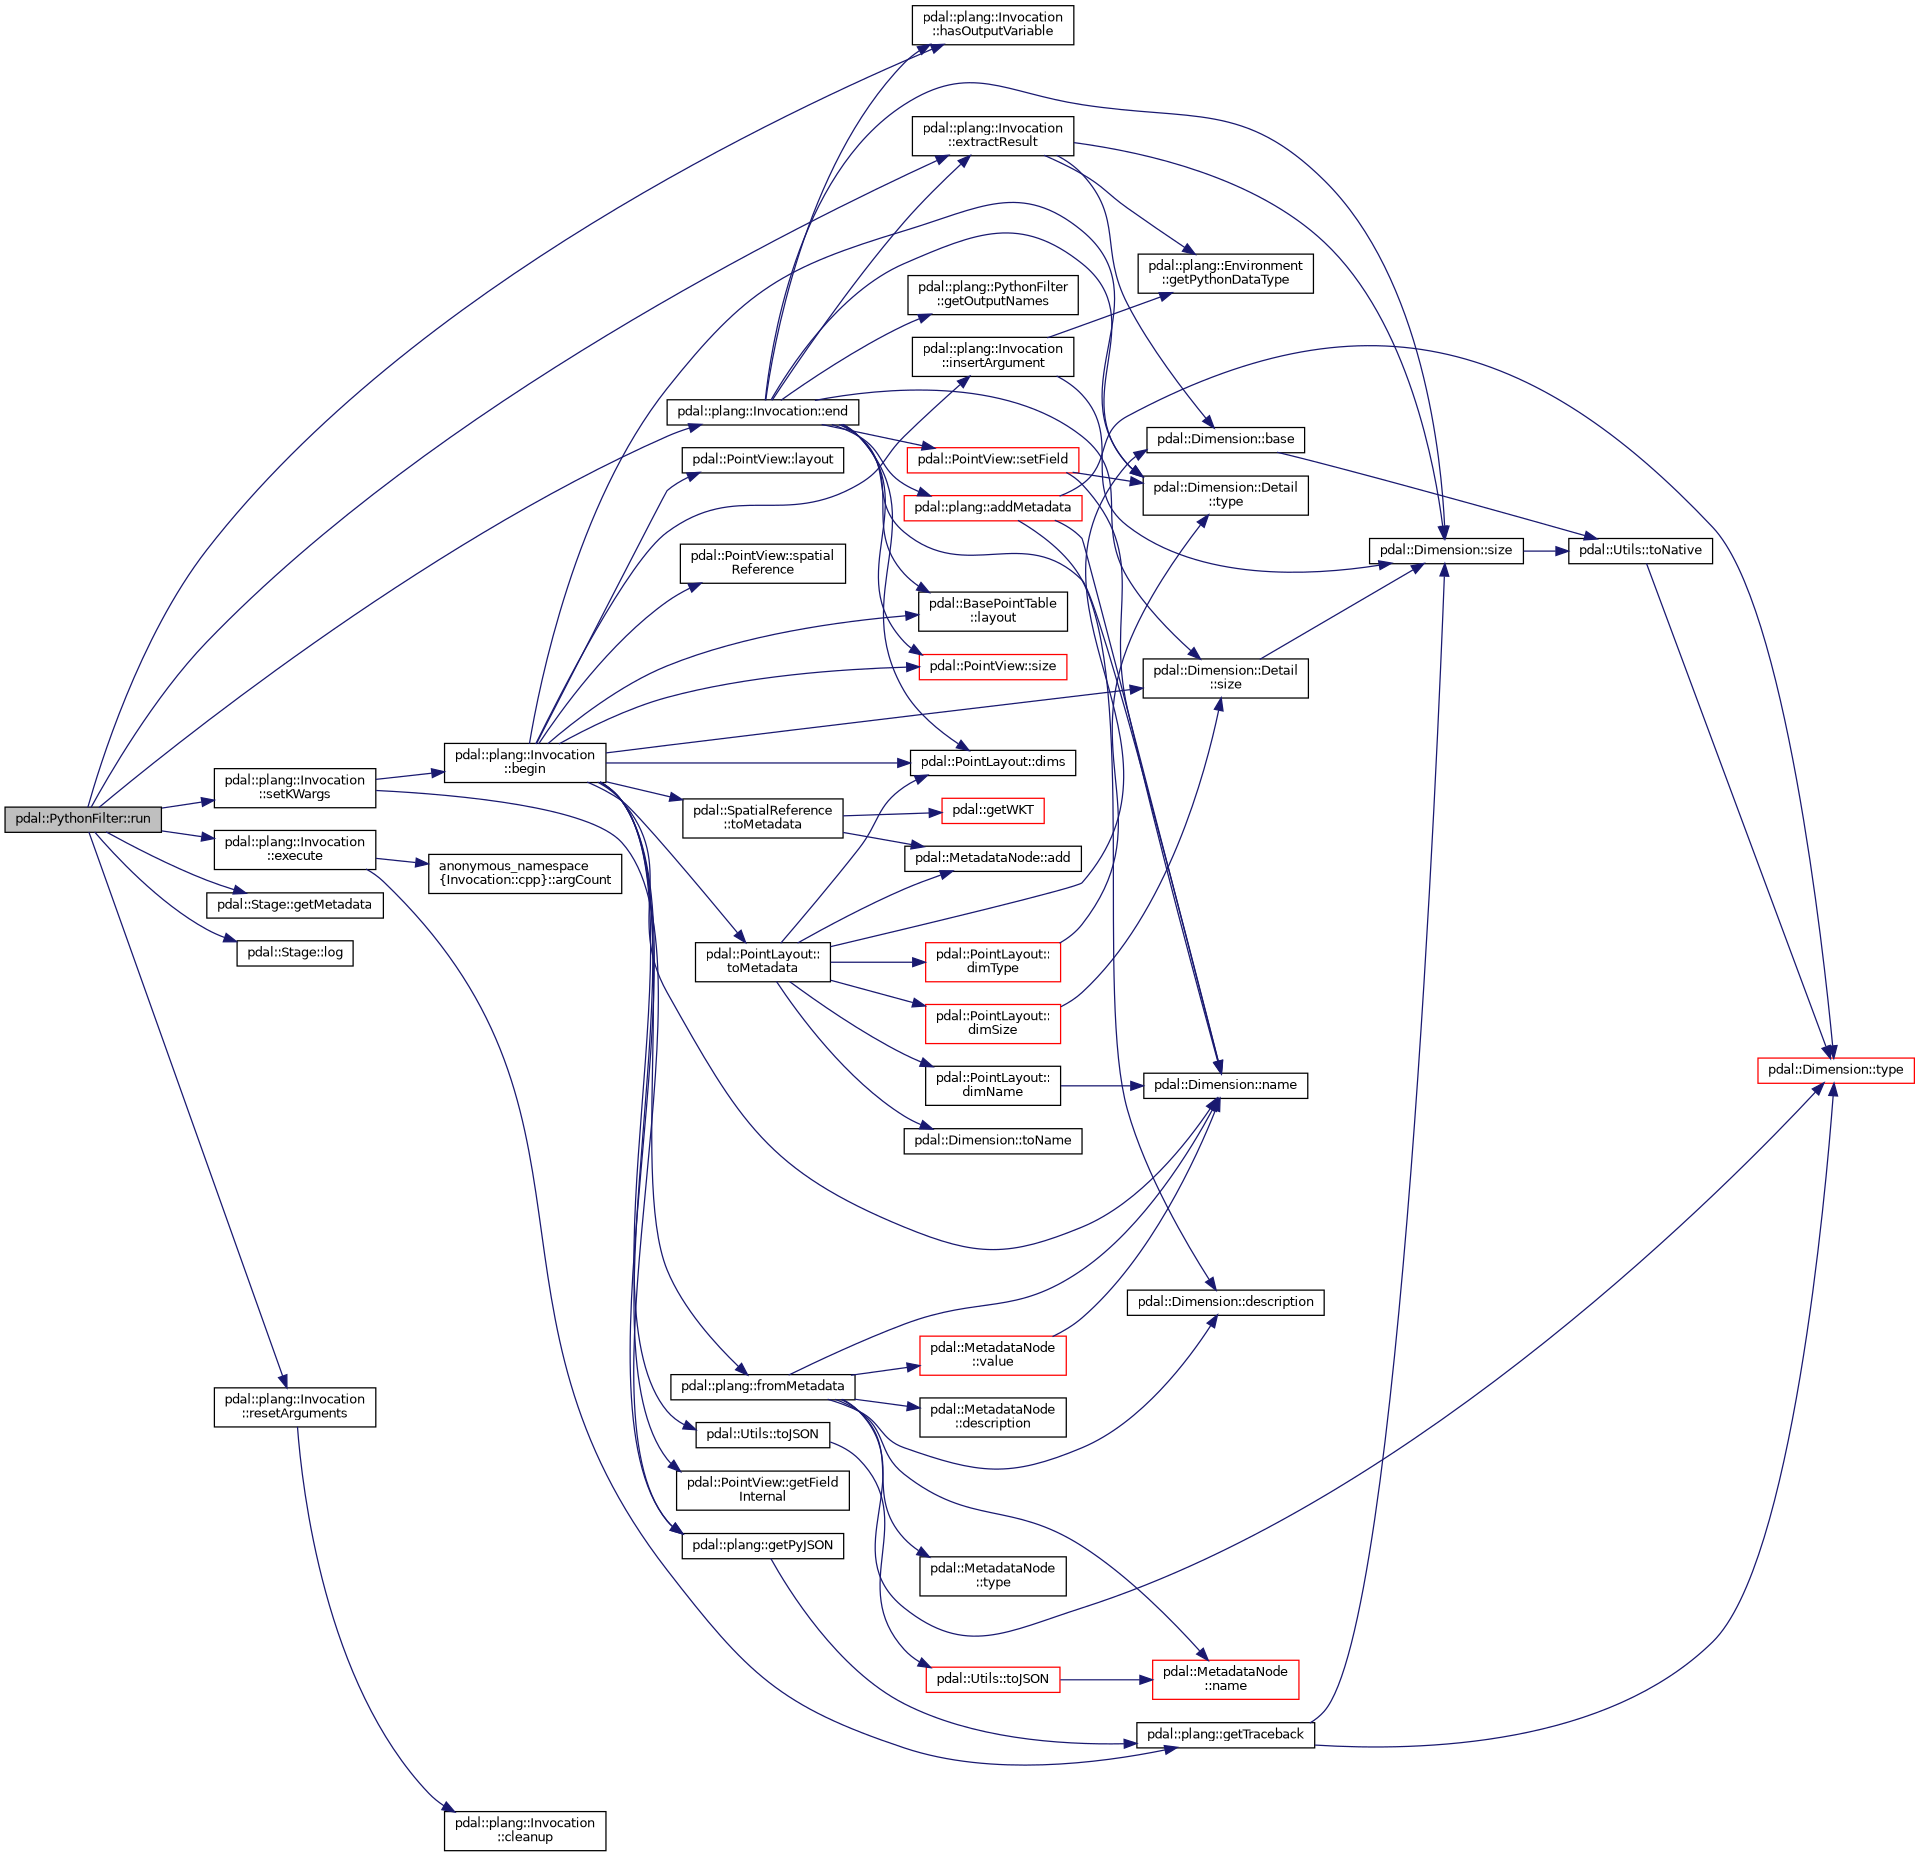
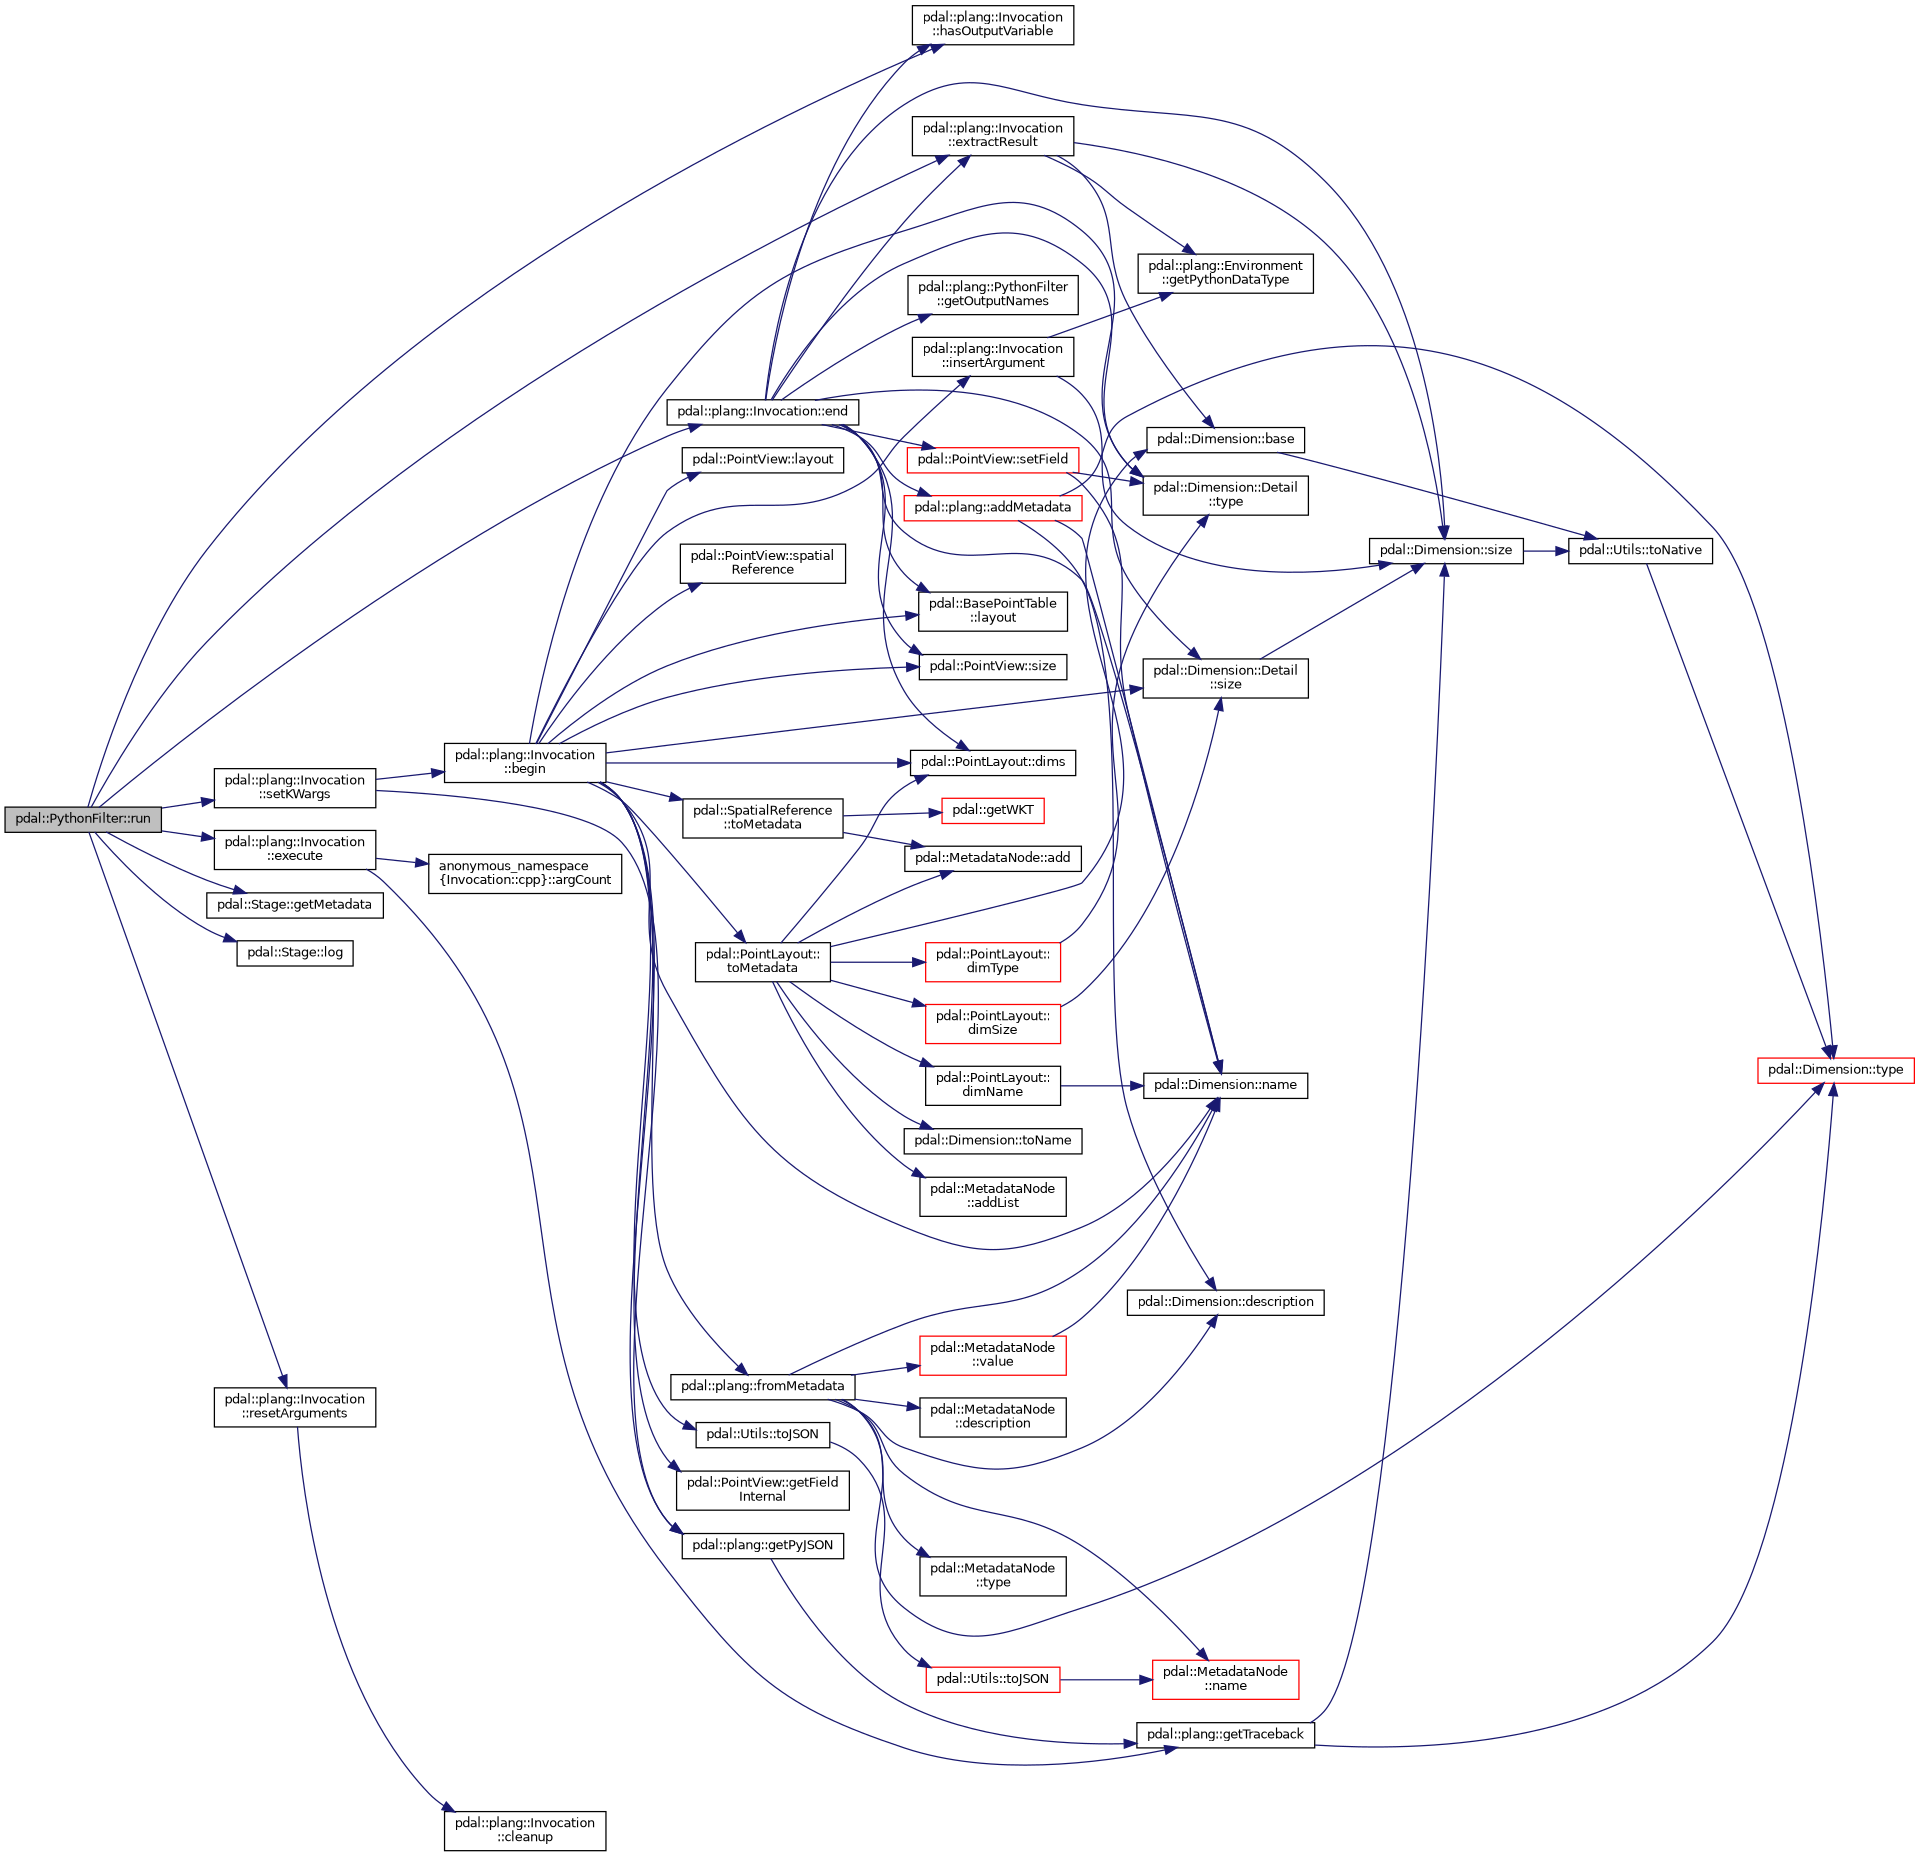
(993, 667) -> (993, 667)
none -> (993, 1197)
